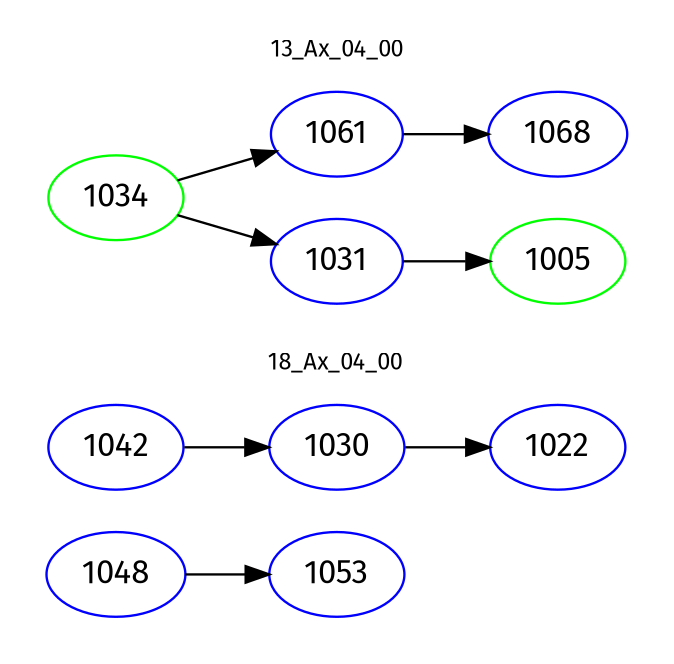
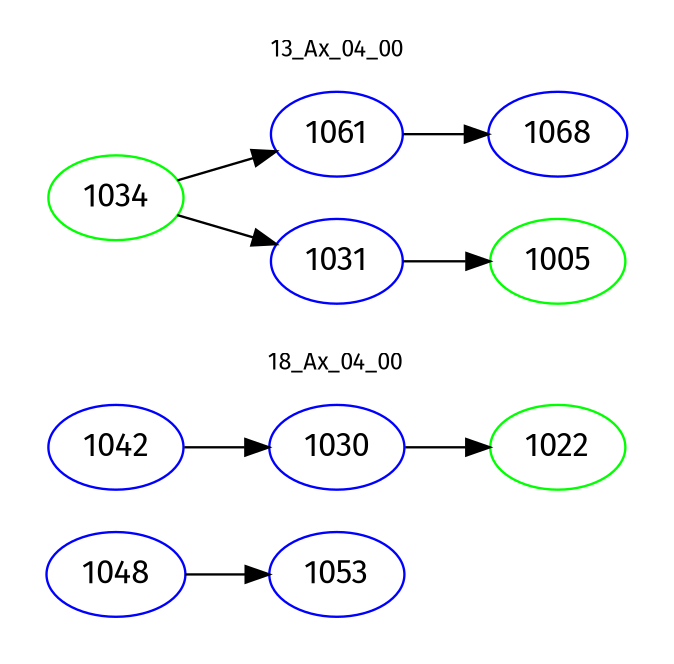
(558, 447) -> (558, 447)
